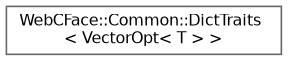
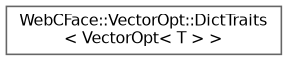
(144, 30) -> (144, 30)
